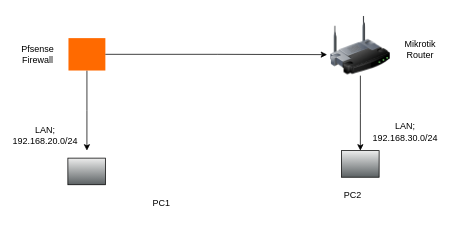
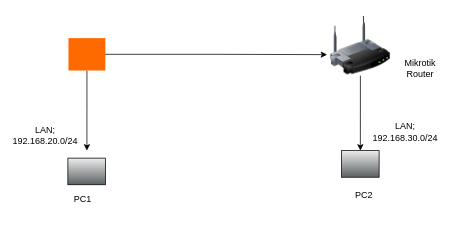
(420, 49) -> (420, 68)
(38, 54) -> none
(353, 196) -> (364, 196)
(162, 203) -> (83, 199)
